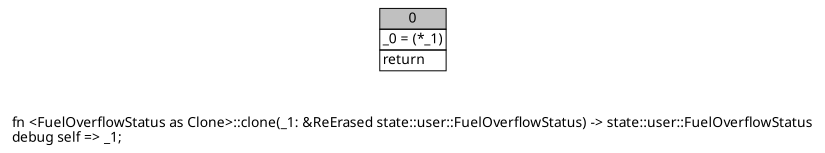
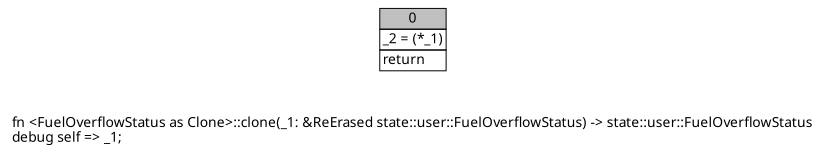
(413, 39) -> (413, 39)
